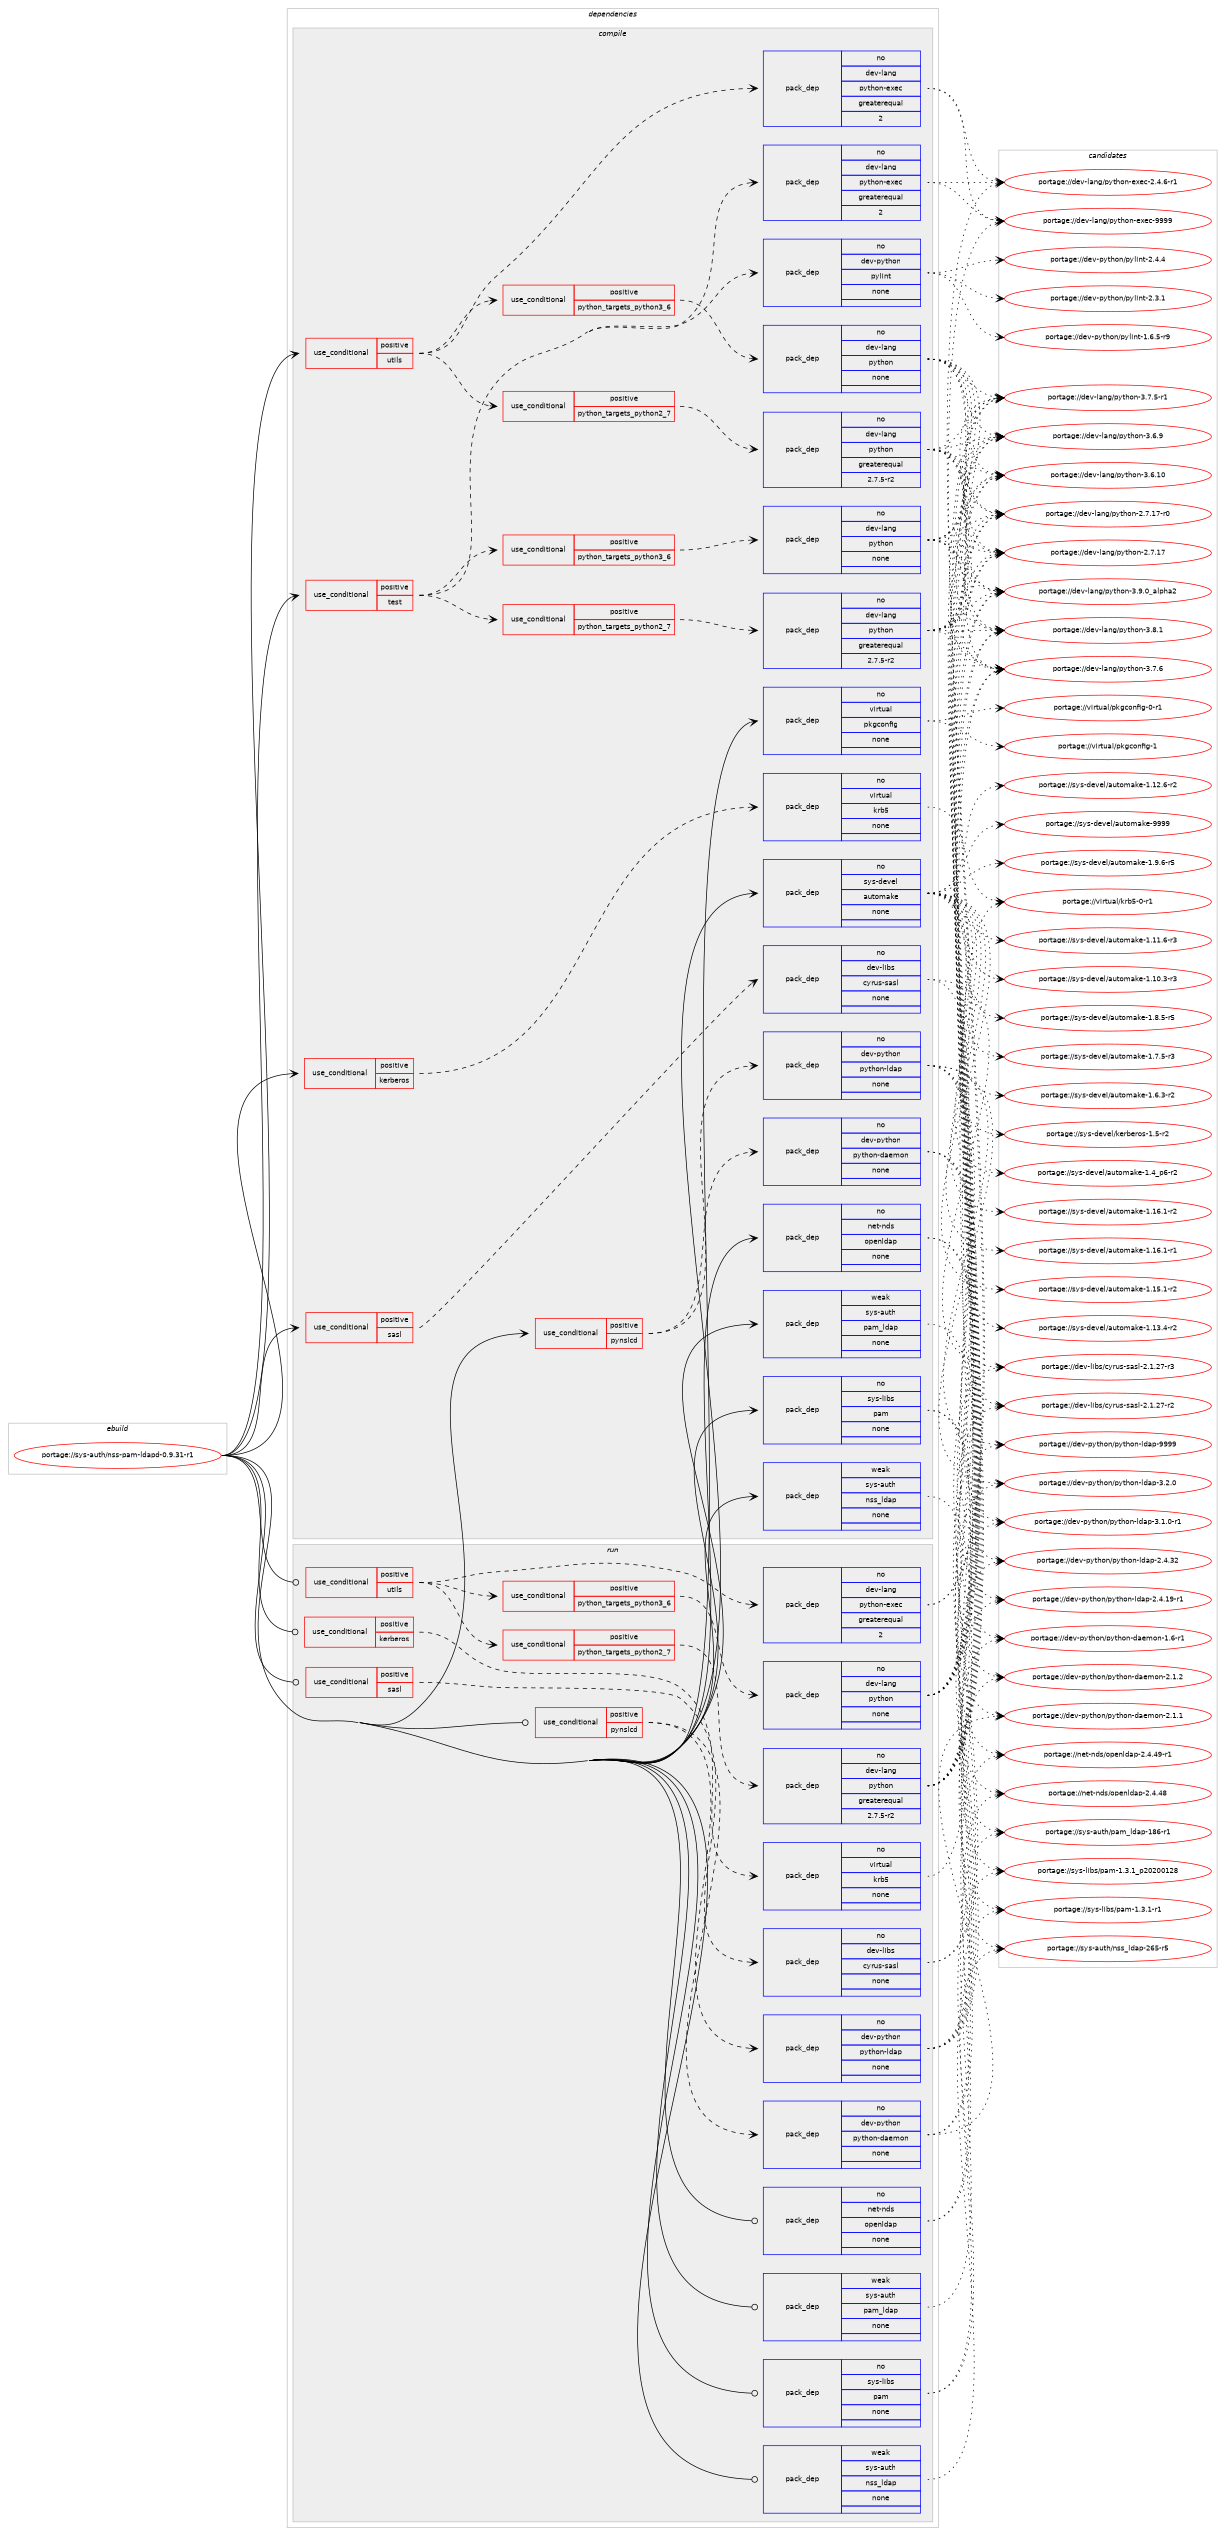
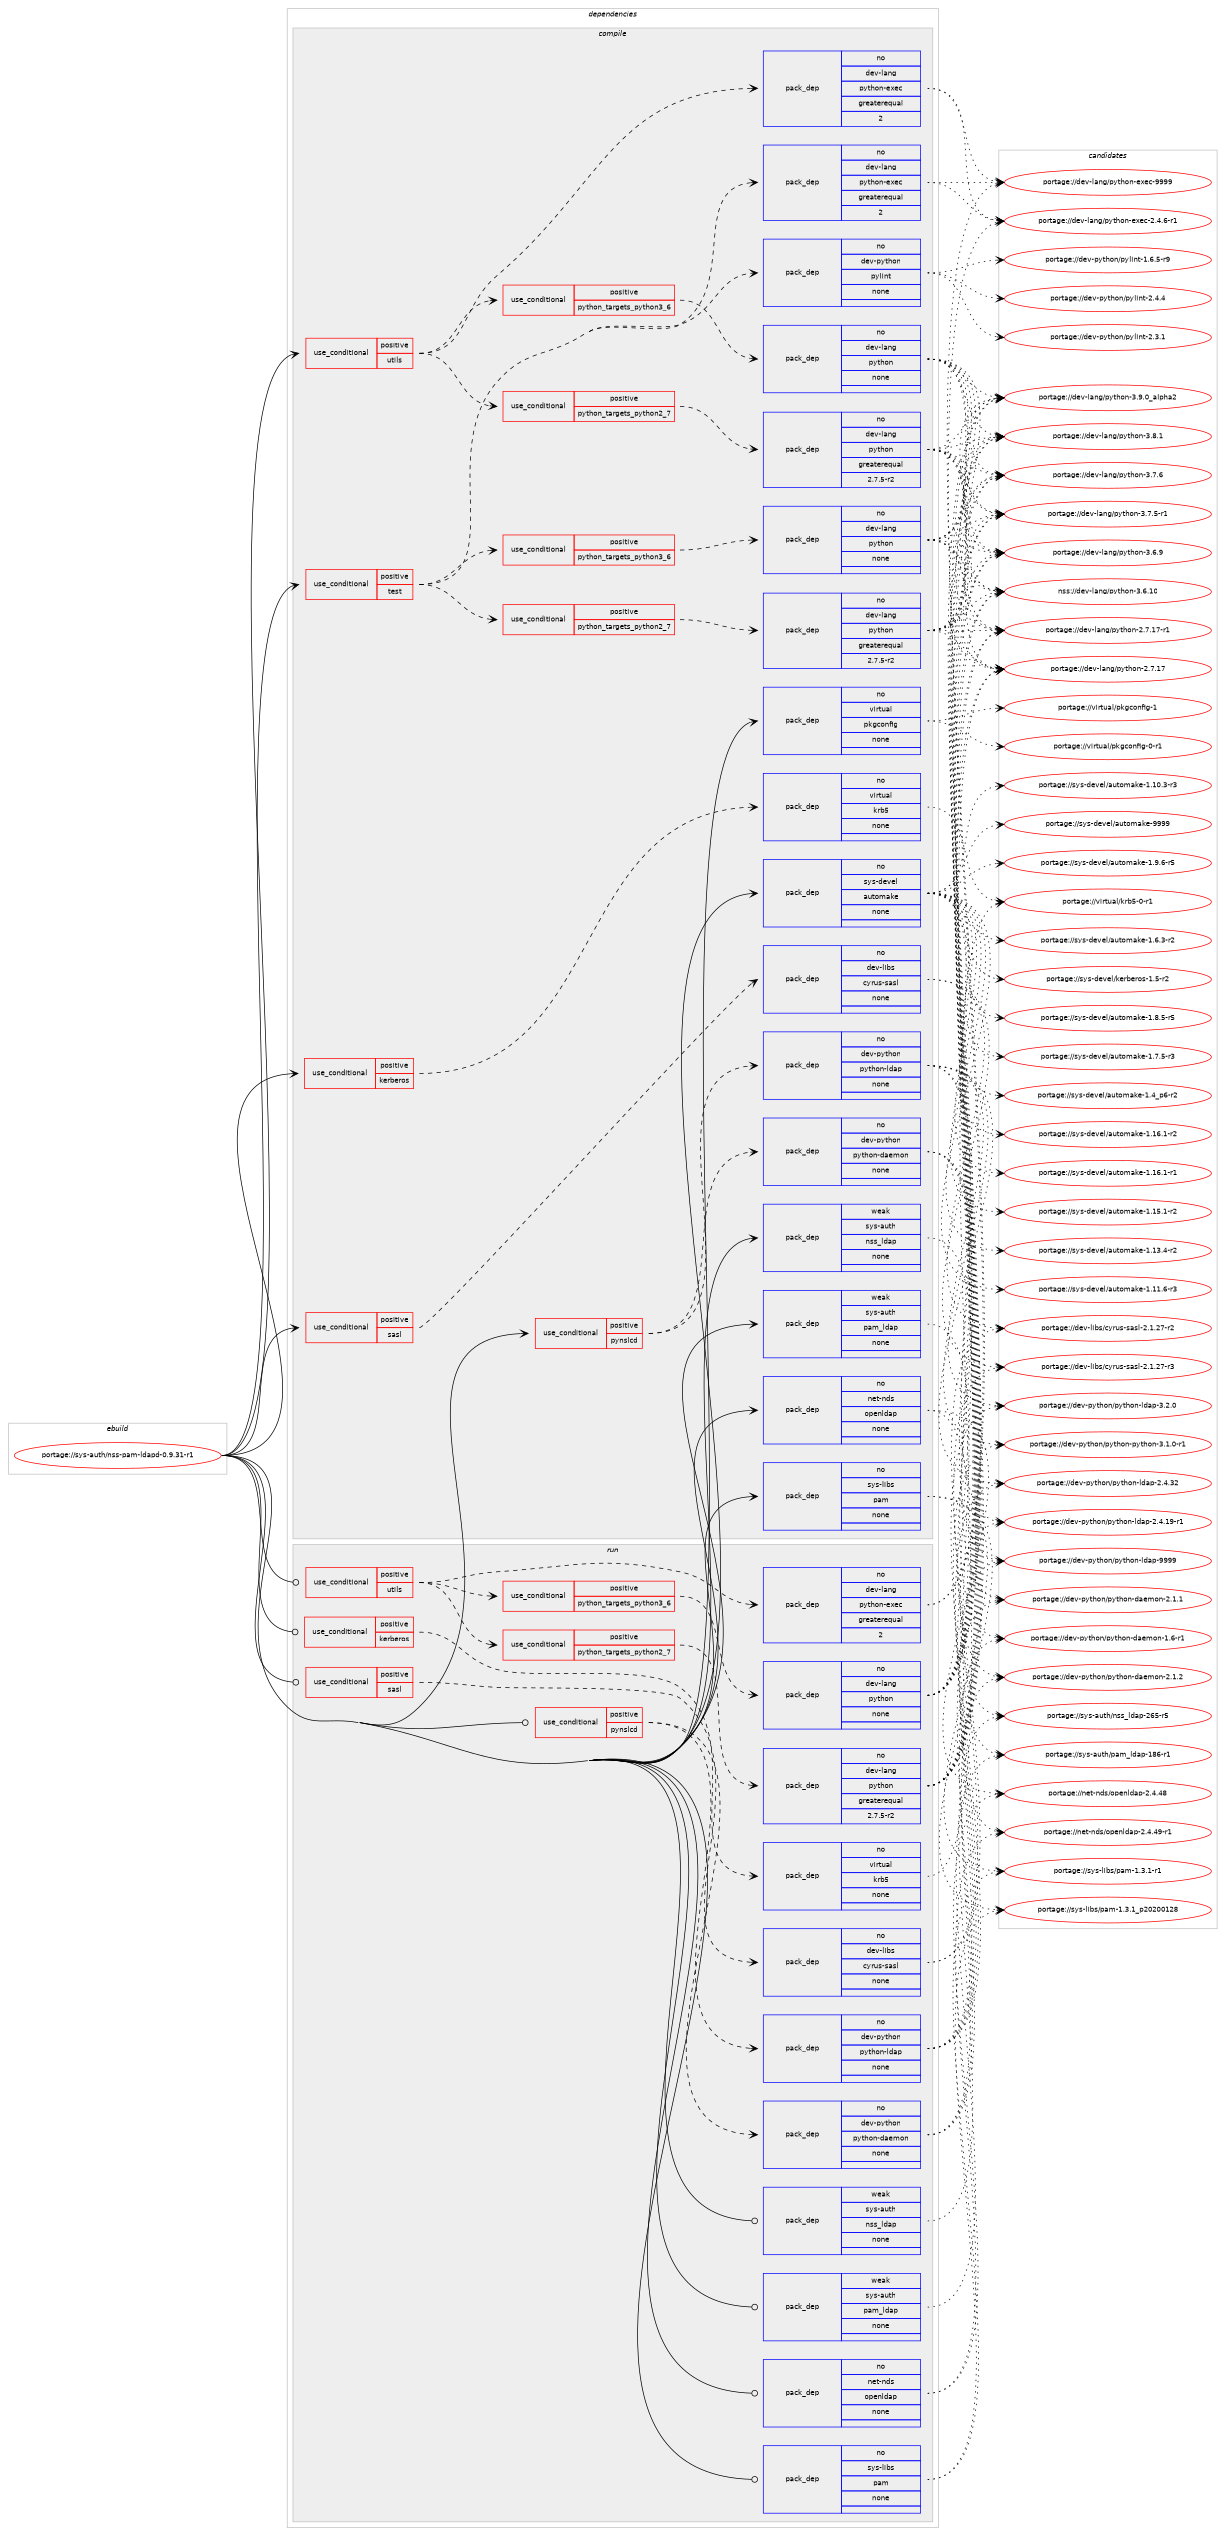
(1108, 475) -> (1108, 592)
(1108, 514) -> (1108, 630)
(1108, 786) -> none
(1108, 1522) -> (1108, 1445)
